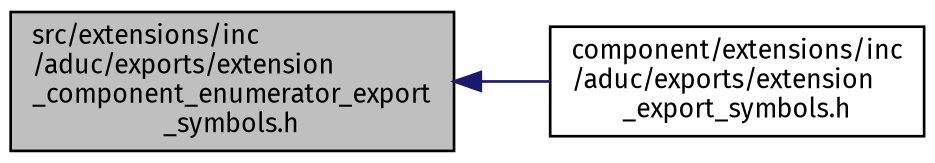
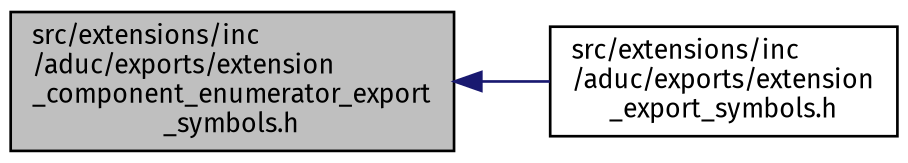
(737, 81) -> (724, 81)
